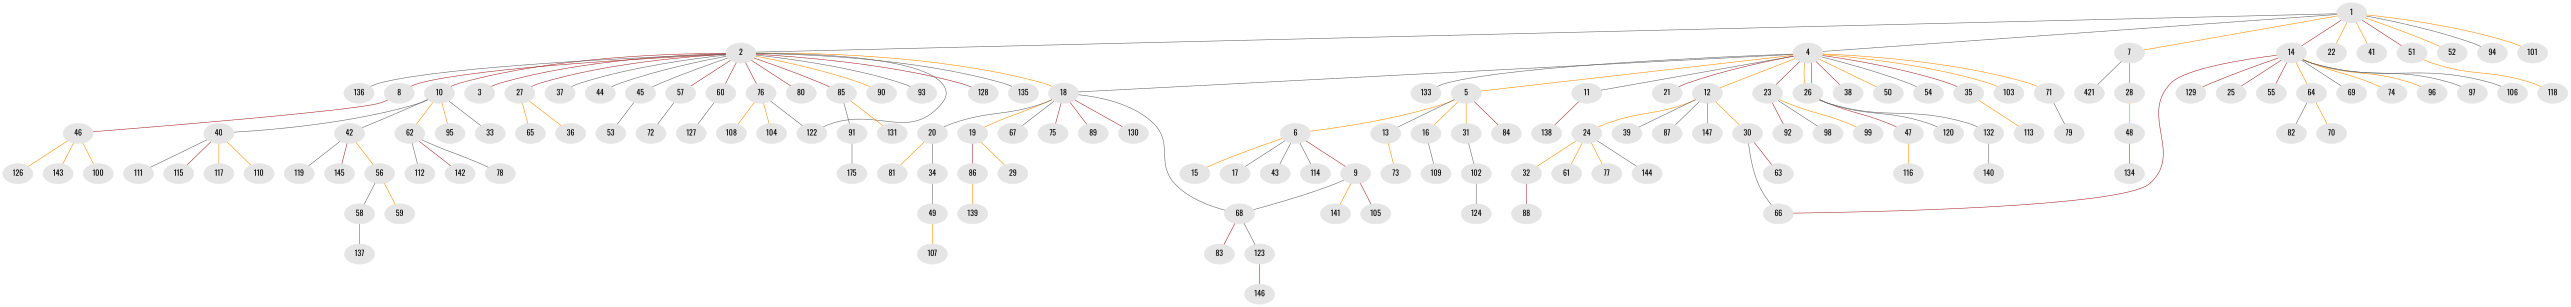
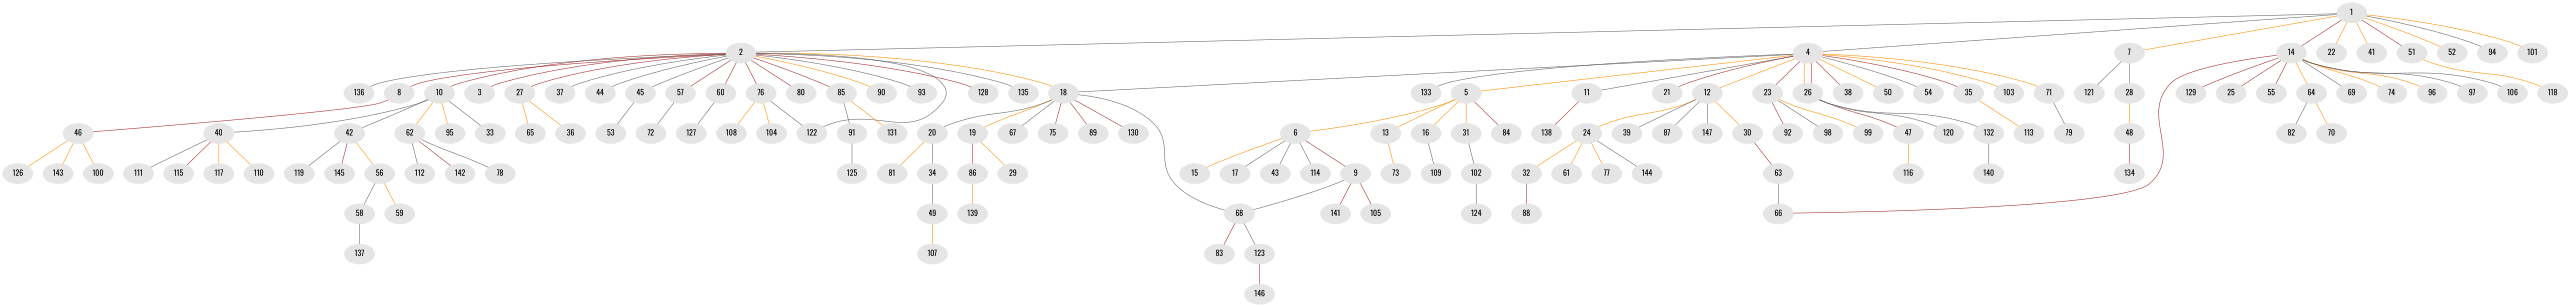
(2089, 93) -> (2089, 93)
(1426, 113) -> (1426, 113)
(852, 174) -> (852, 174)
(1755, 176) -> (1778, 194)
(1346, 194) -> (1346, 194)
